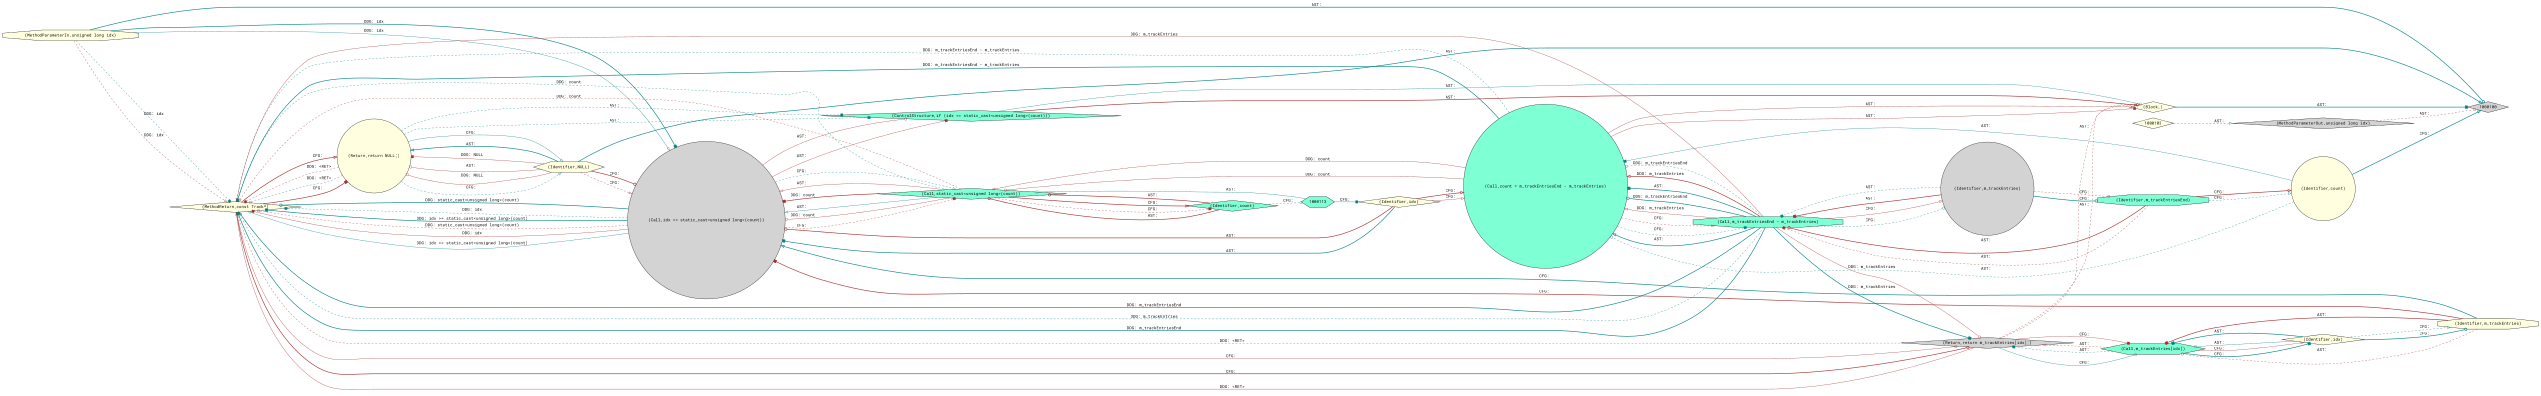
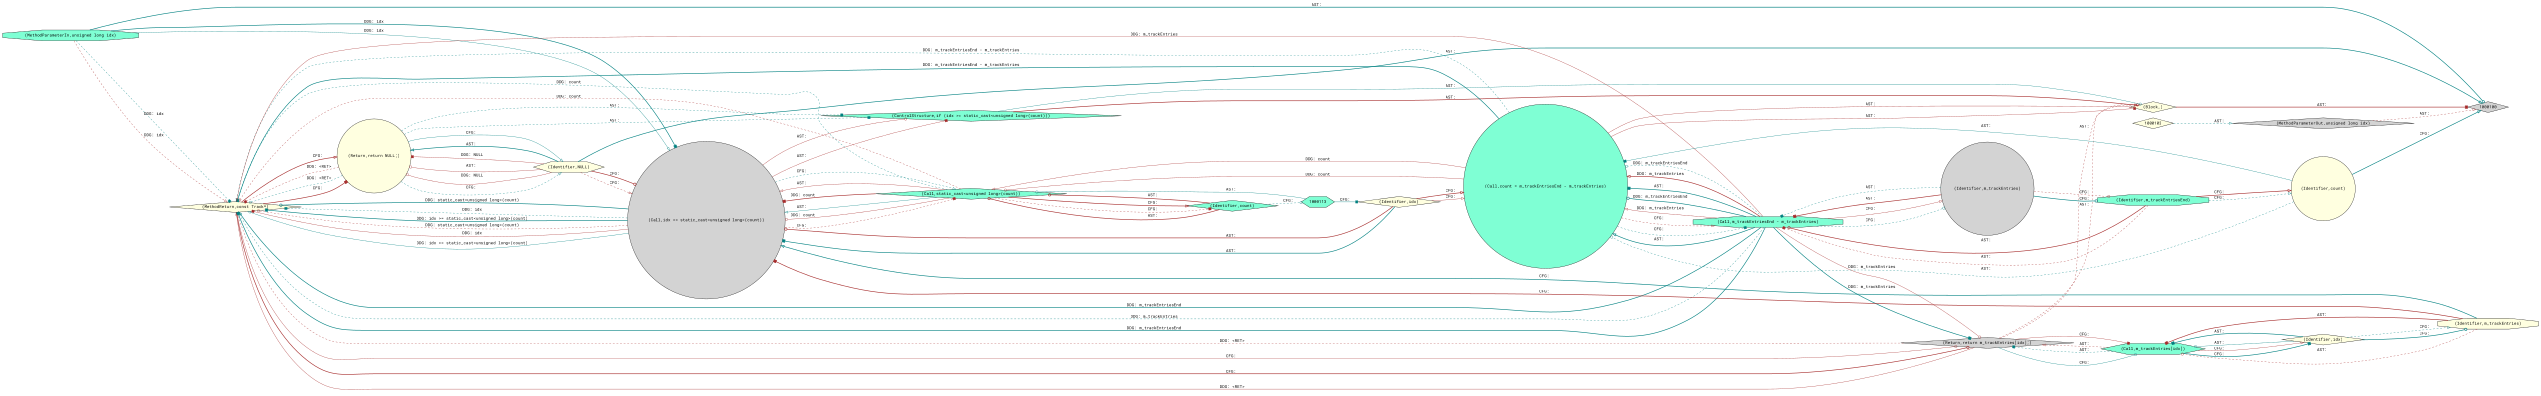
(71, 35) -> (71, 35)
(2320, 107) -> (2320, 107)
(2423, 117) -> (2423, 117)
